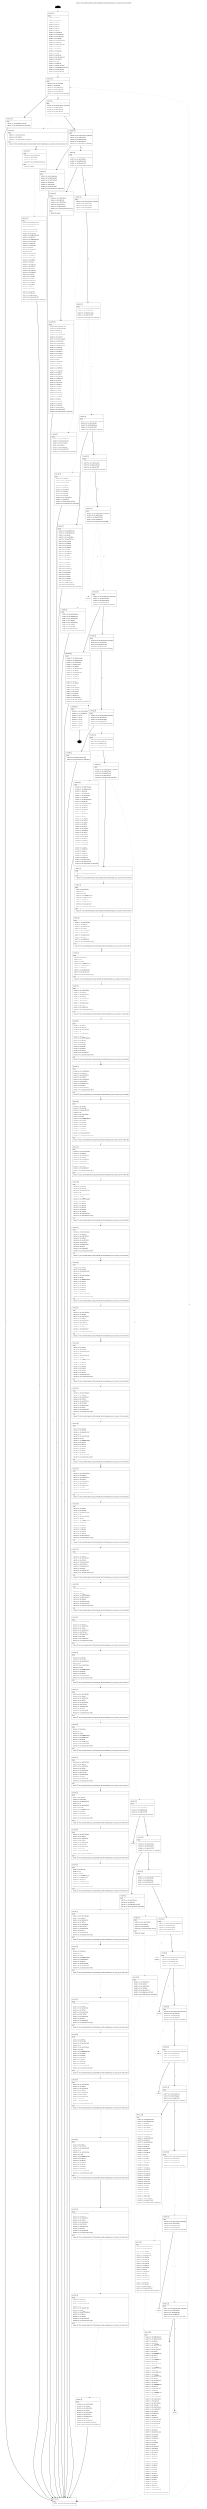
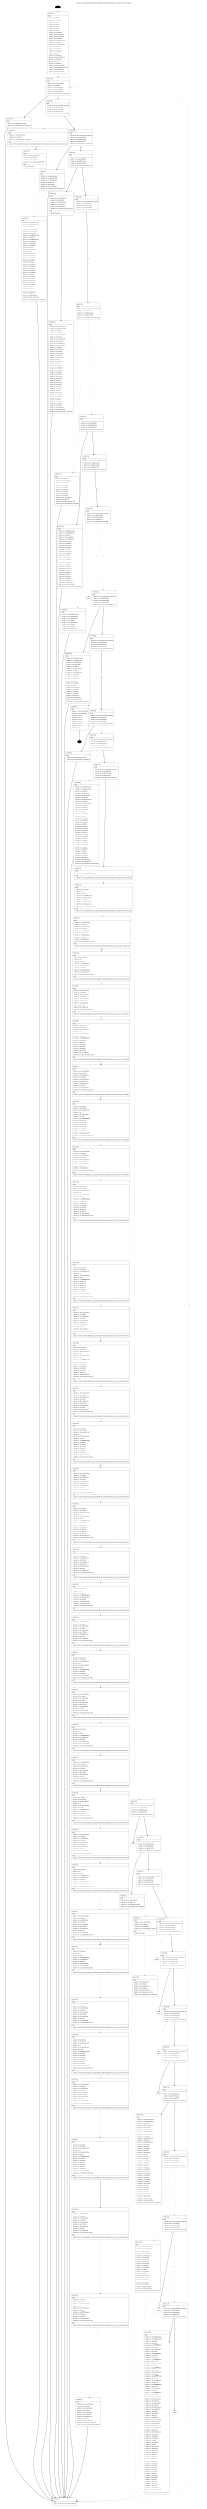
(64, 443) -> none
(101, 1242) -> none
